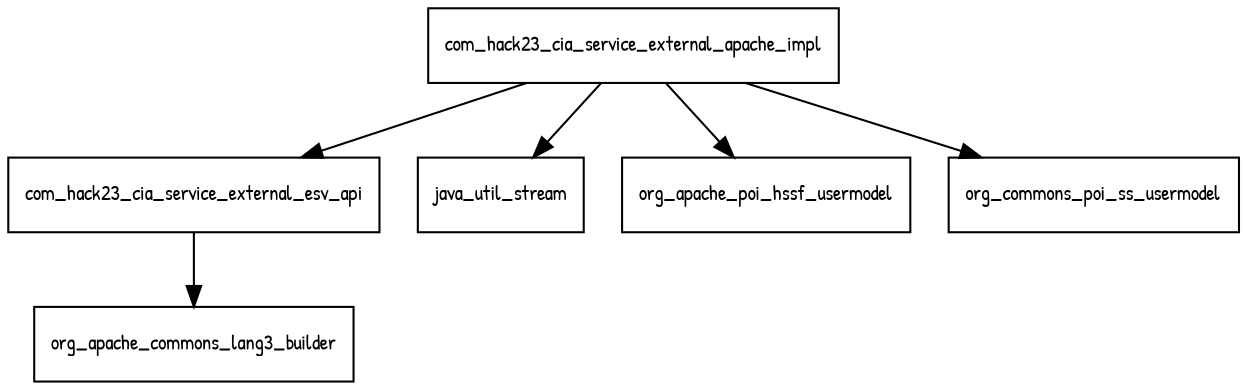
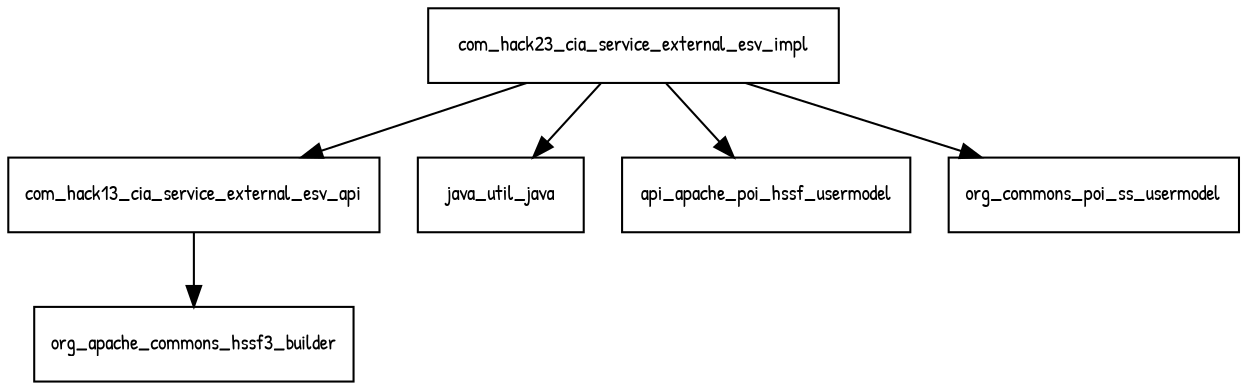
(633, 46) -> (633, 46)
(194, 195) -> (194, 195)
(501, 195) -> (501, 195)
(766, 195) -> (766, 195)
(194, 344) -> (194, 344)
